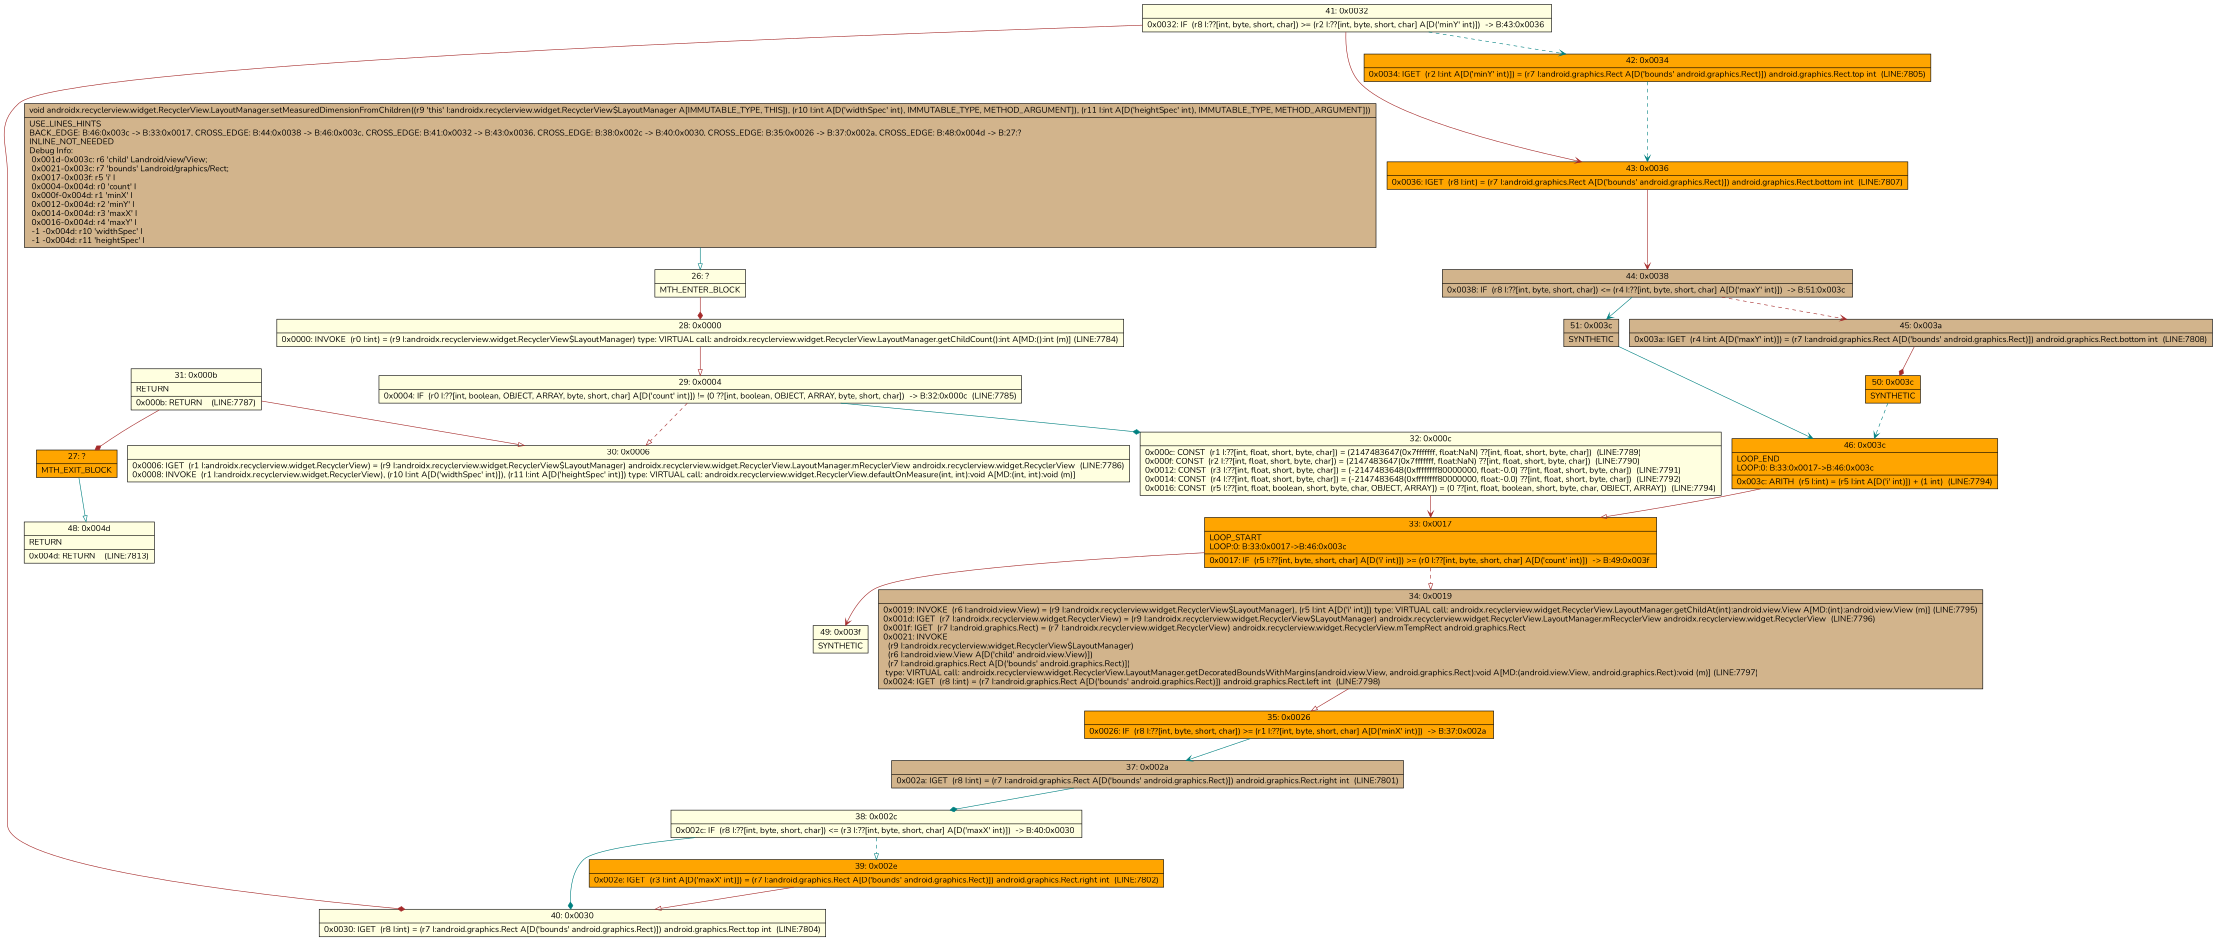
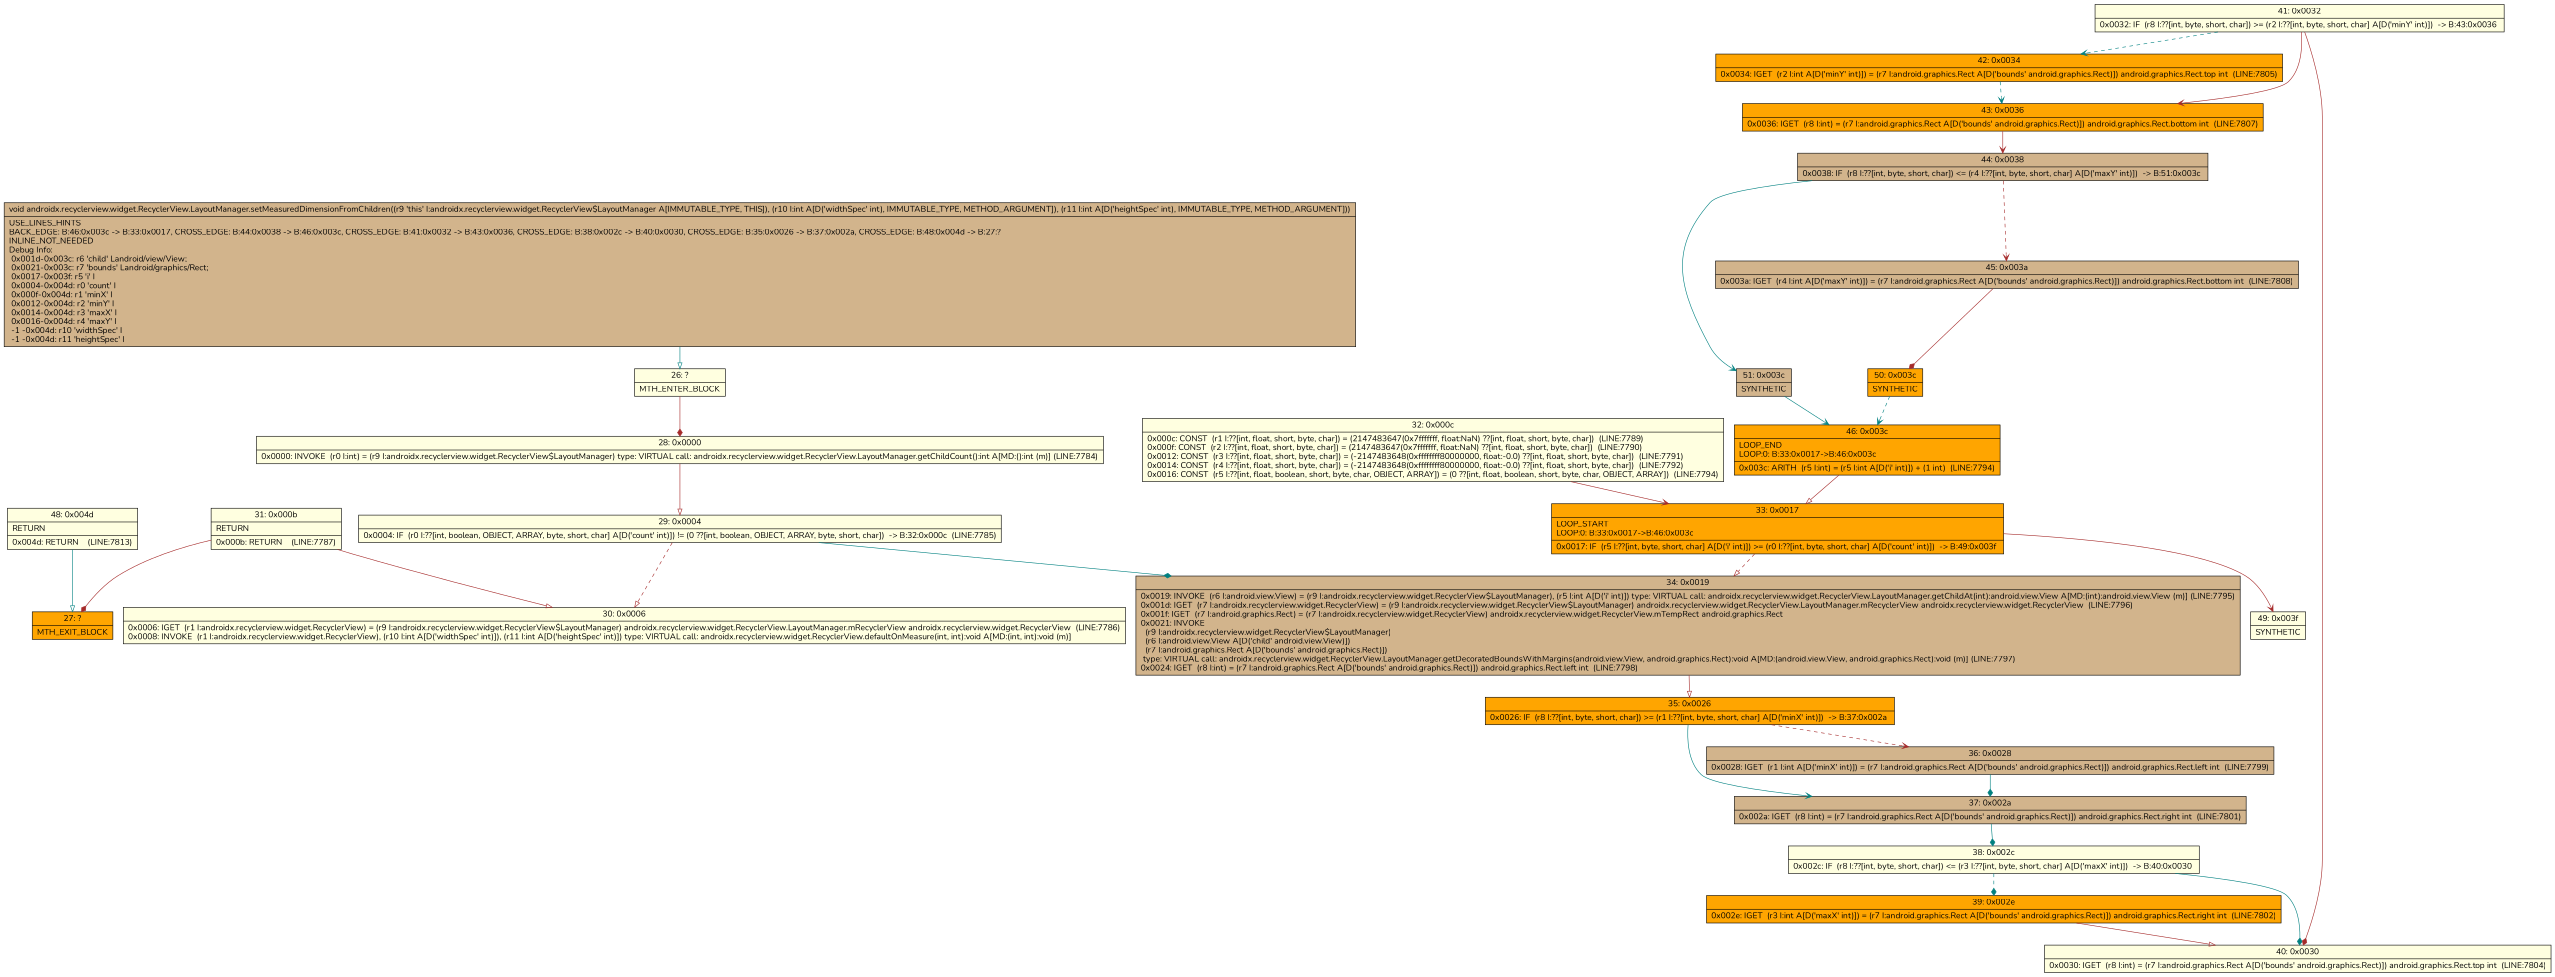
(987, 417) -> (991, 559)
(82, 497) -> (73, 578)
none -> (1990, 761)
(876, 846) -> (1994, 881)
